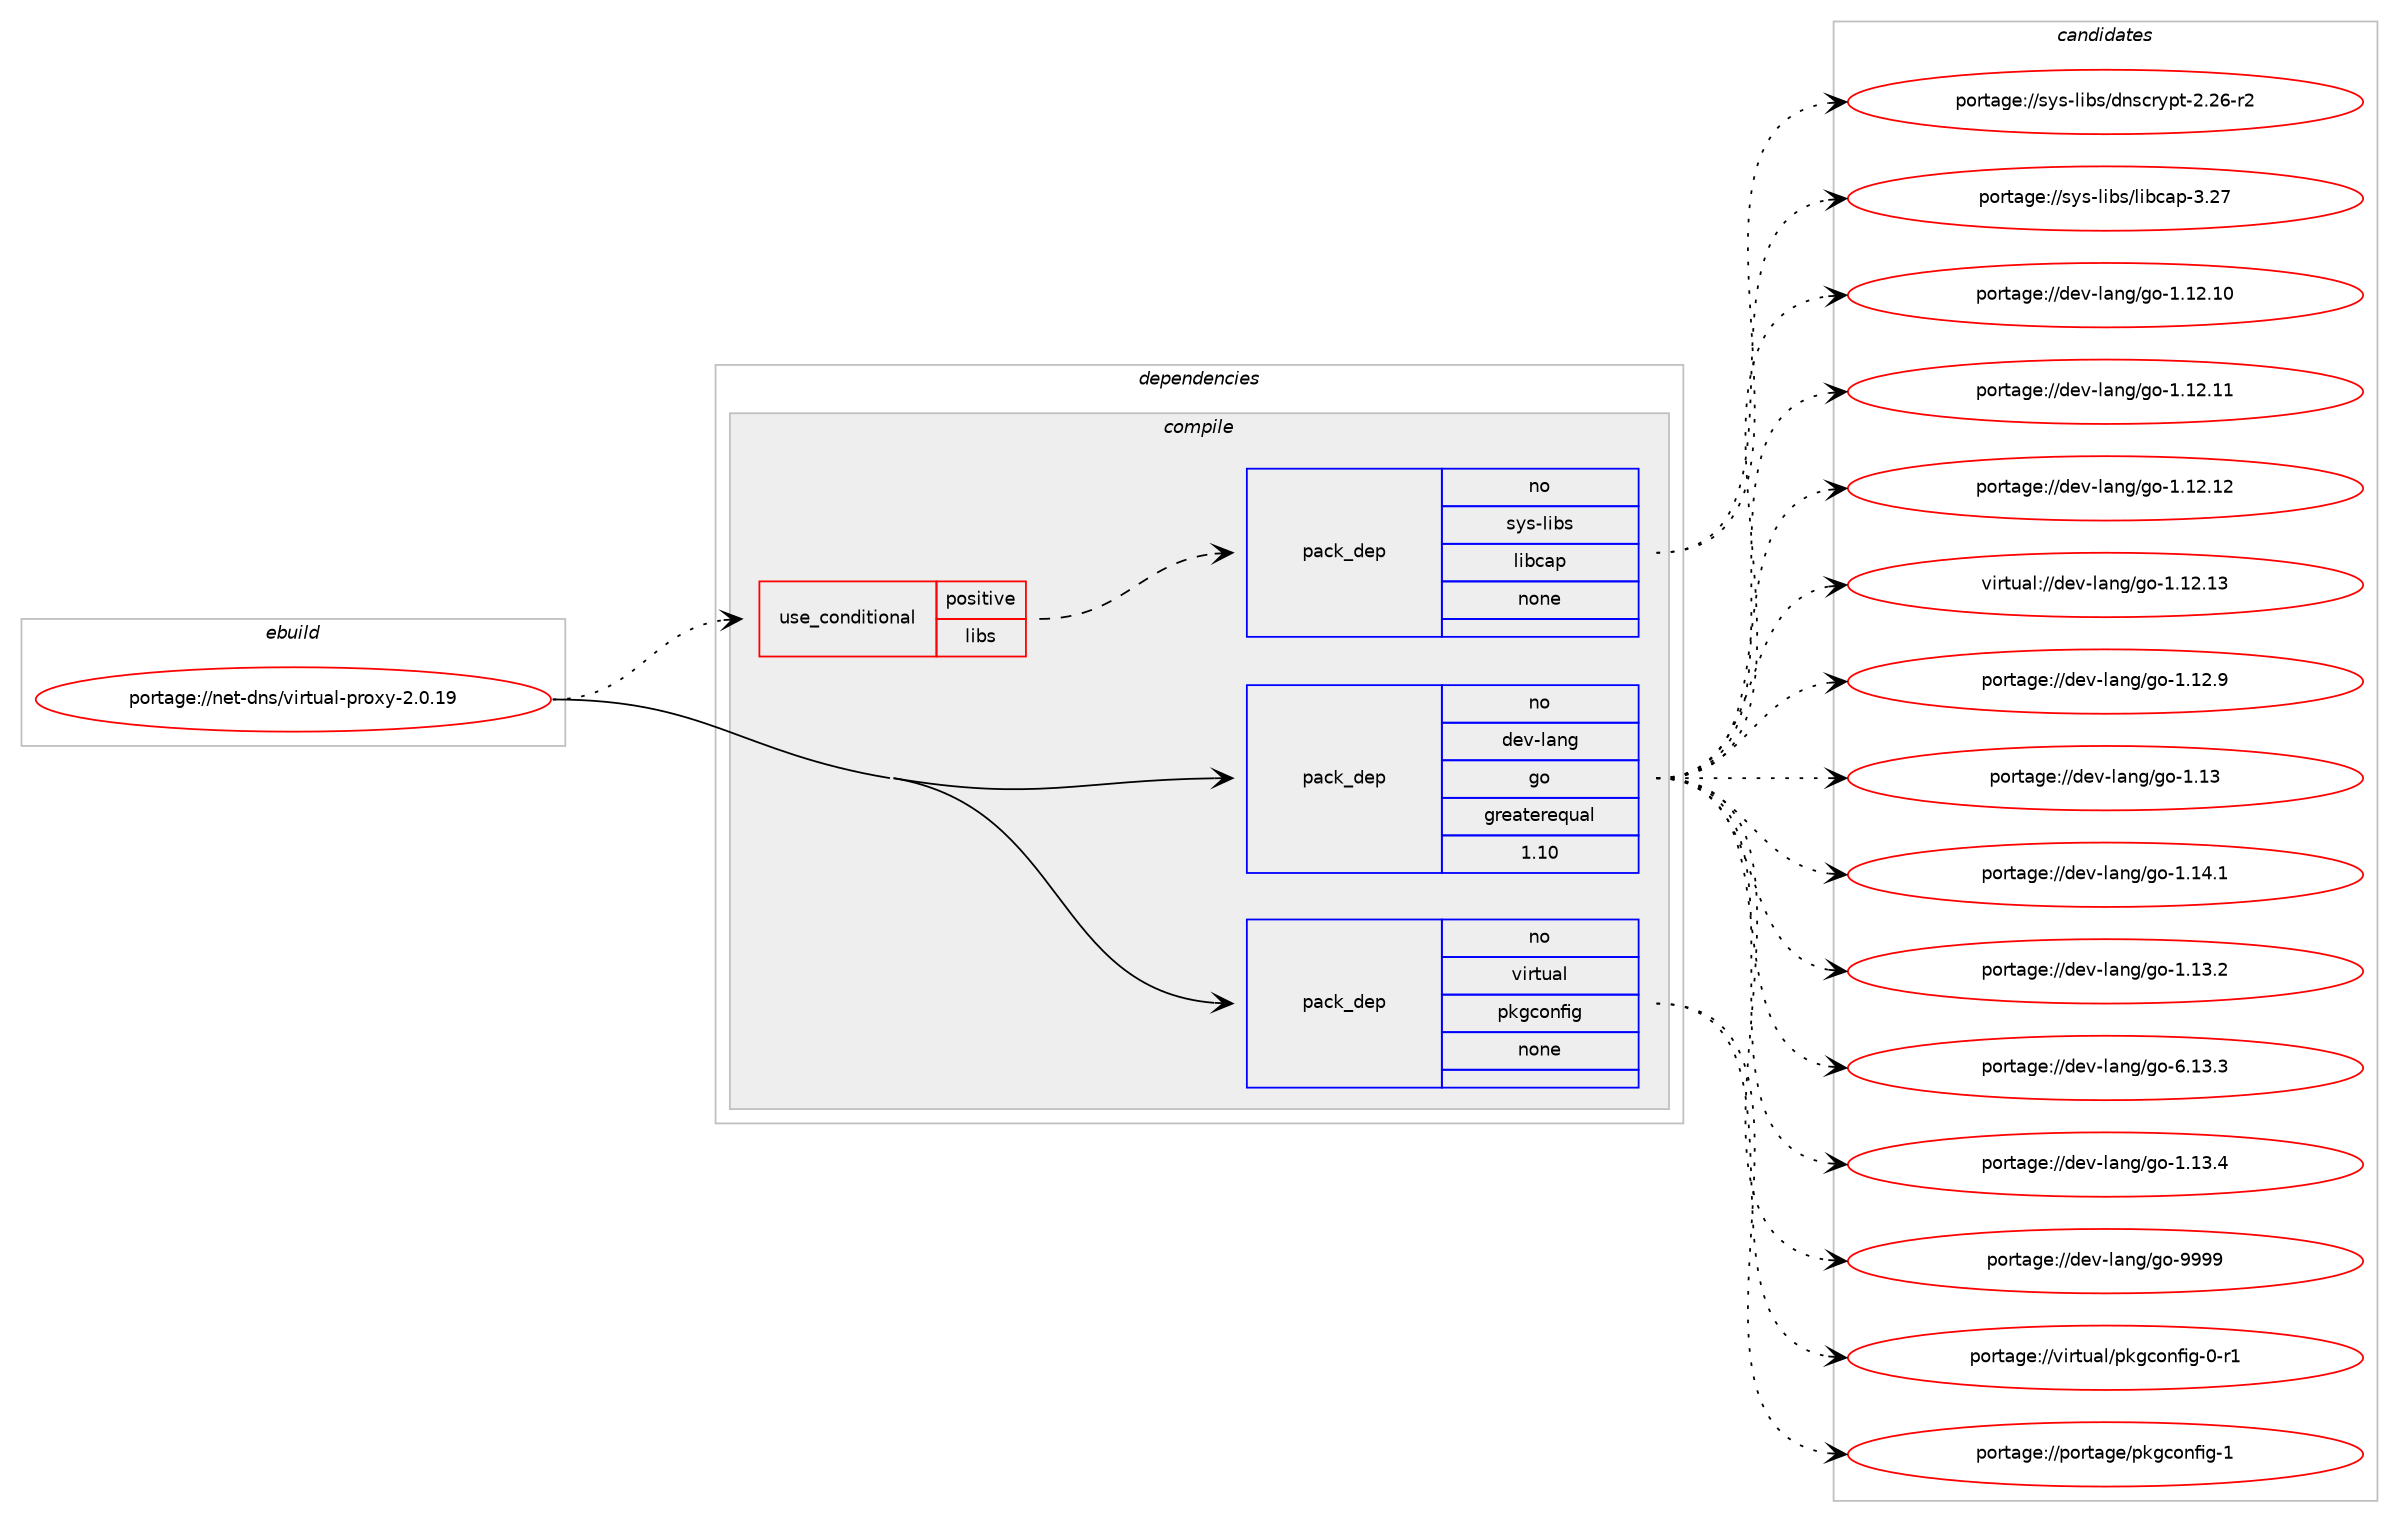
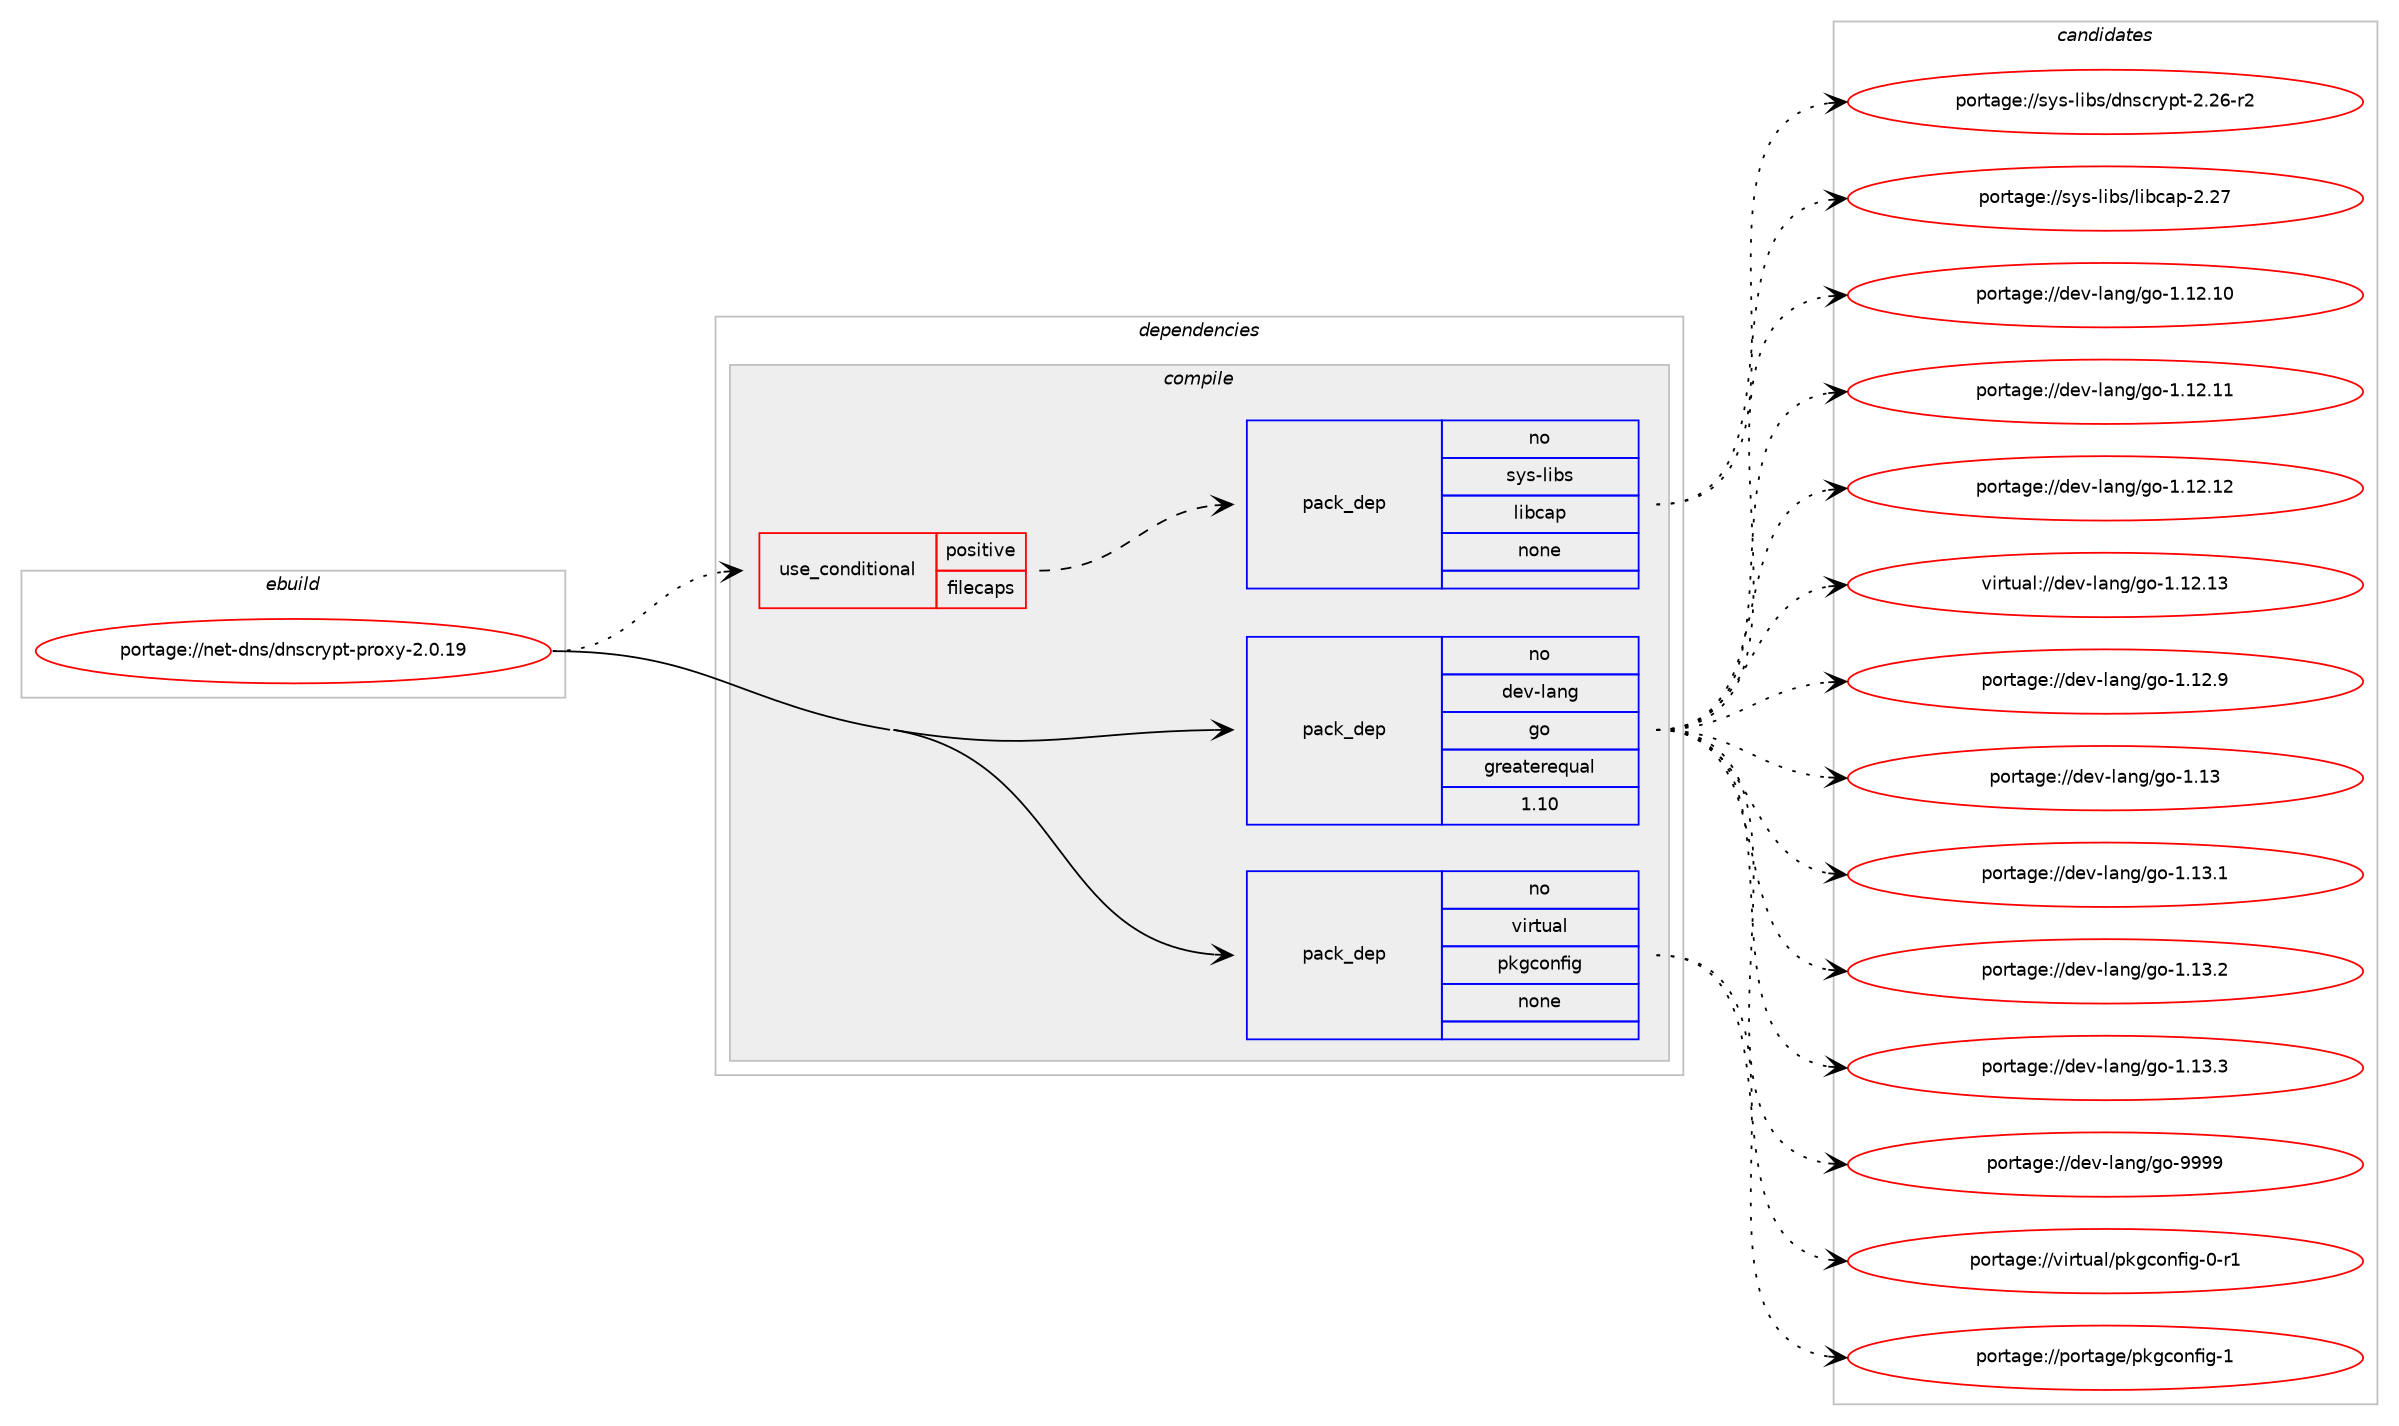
(2106, 199) -> (2106, 199)
(981, 637) -> (981, 589)
(293, 699) -> (293, 651)
(2106, 875) -> (2106, 875)
(2106, 1068) -> (2106, 1068)
(2106, 1165) -> none
